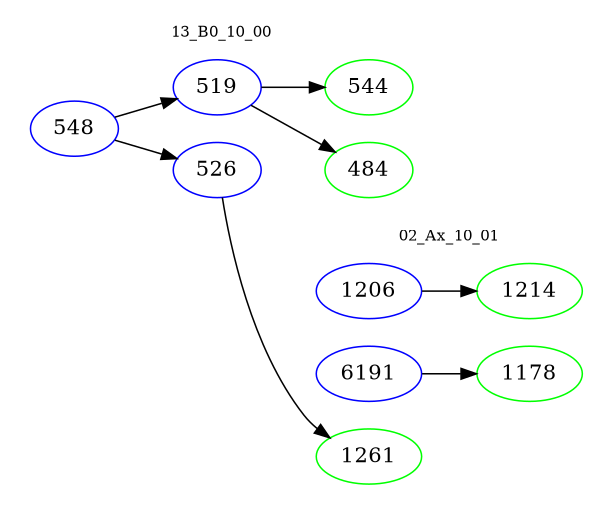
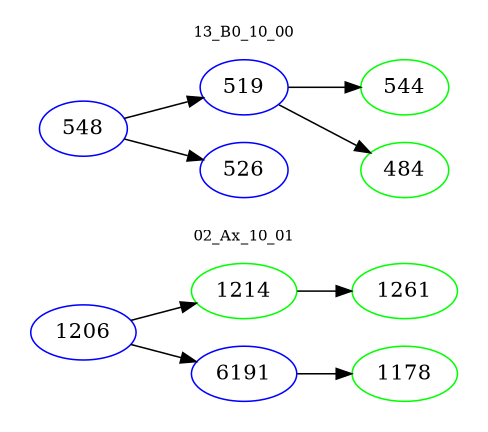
(254, 320) -> (317, 291)
none -> (156, 351)
